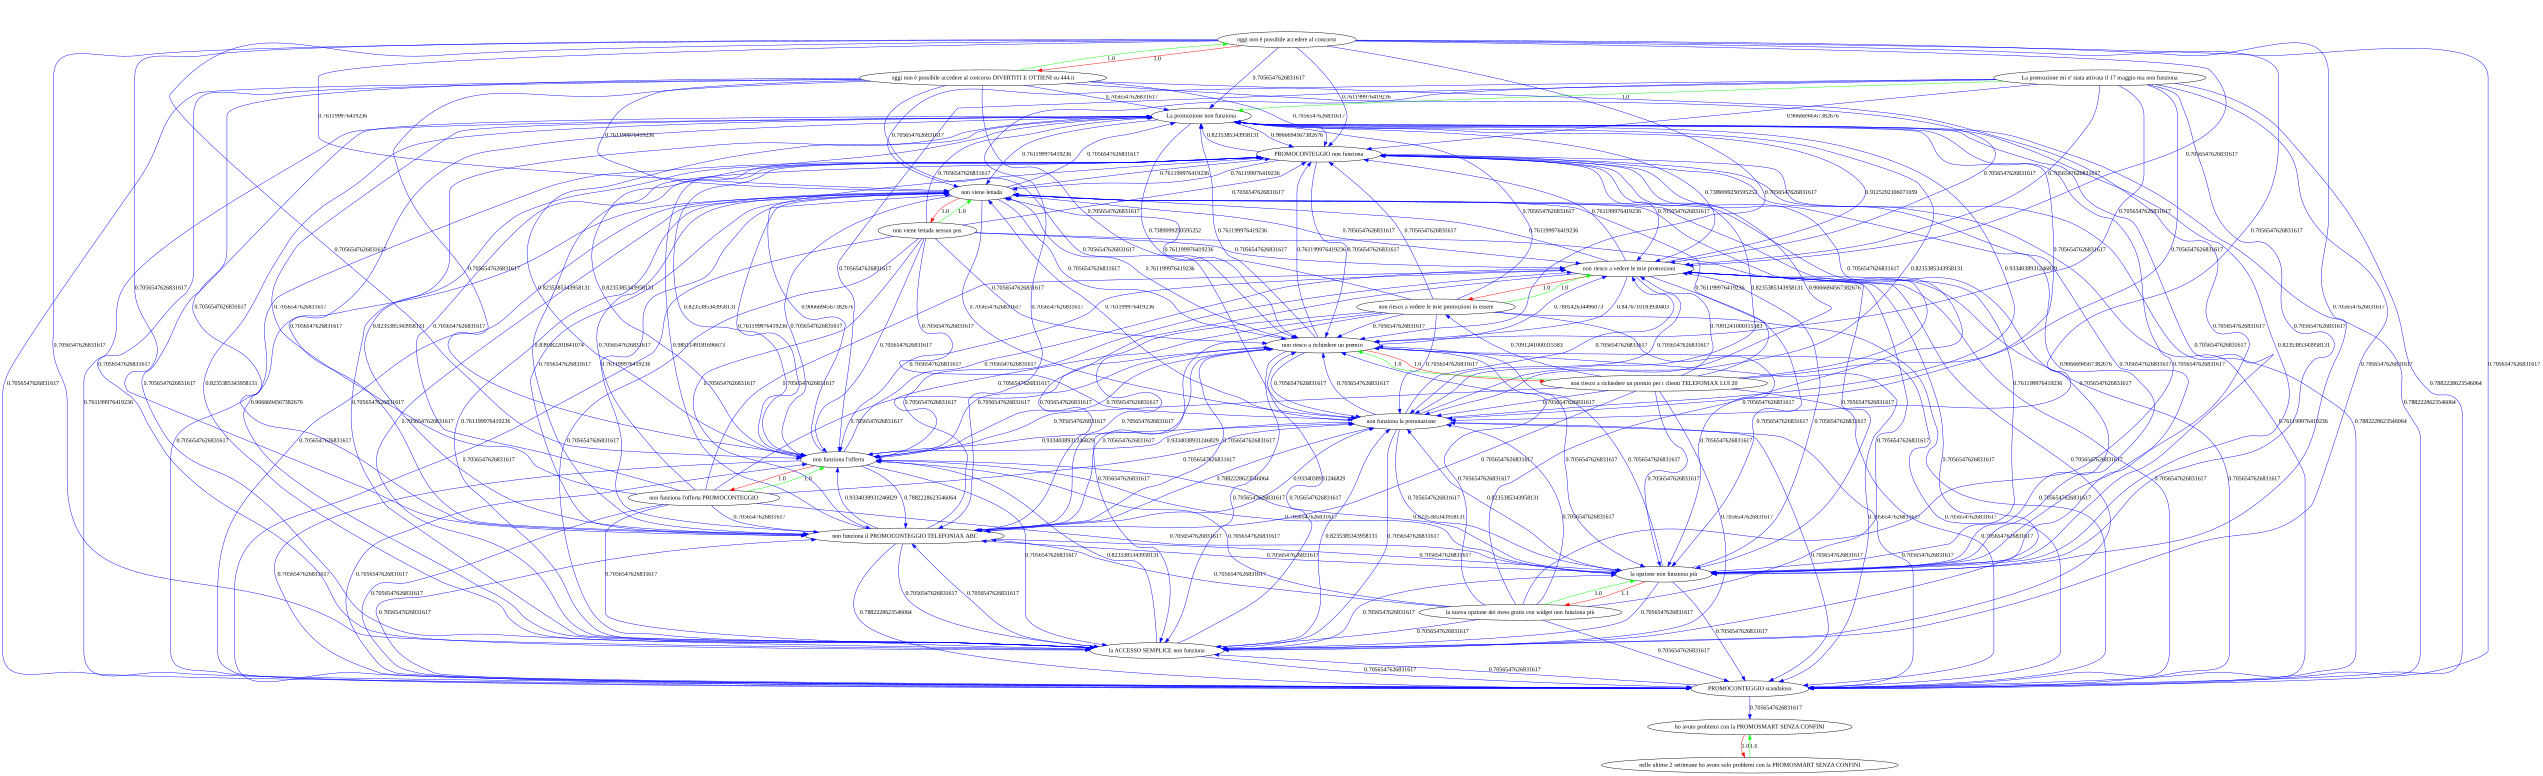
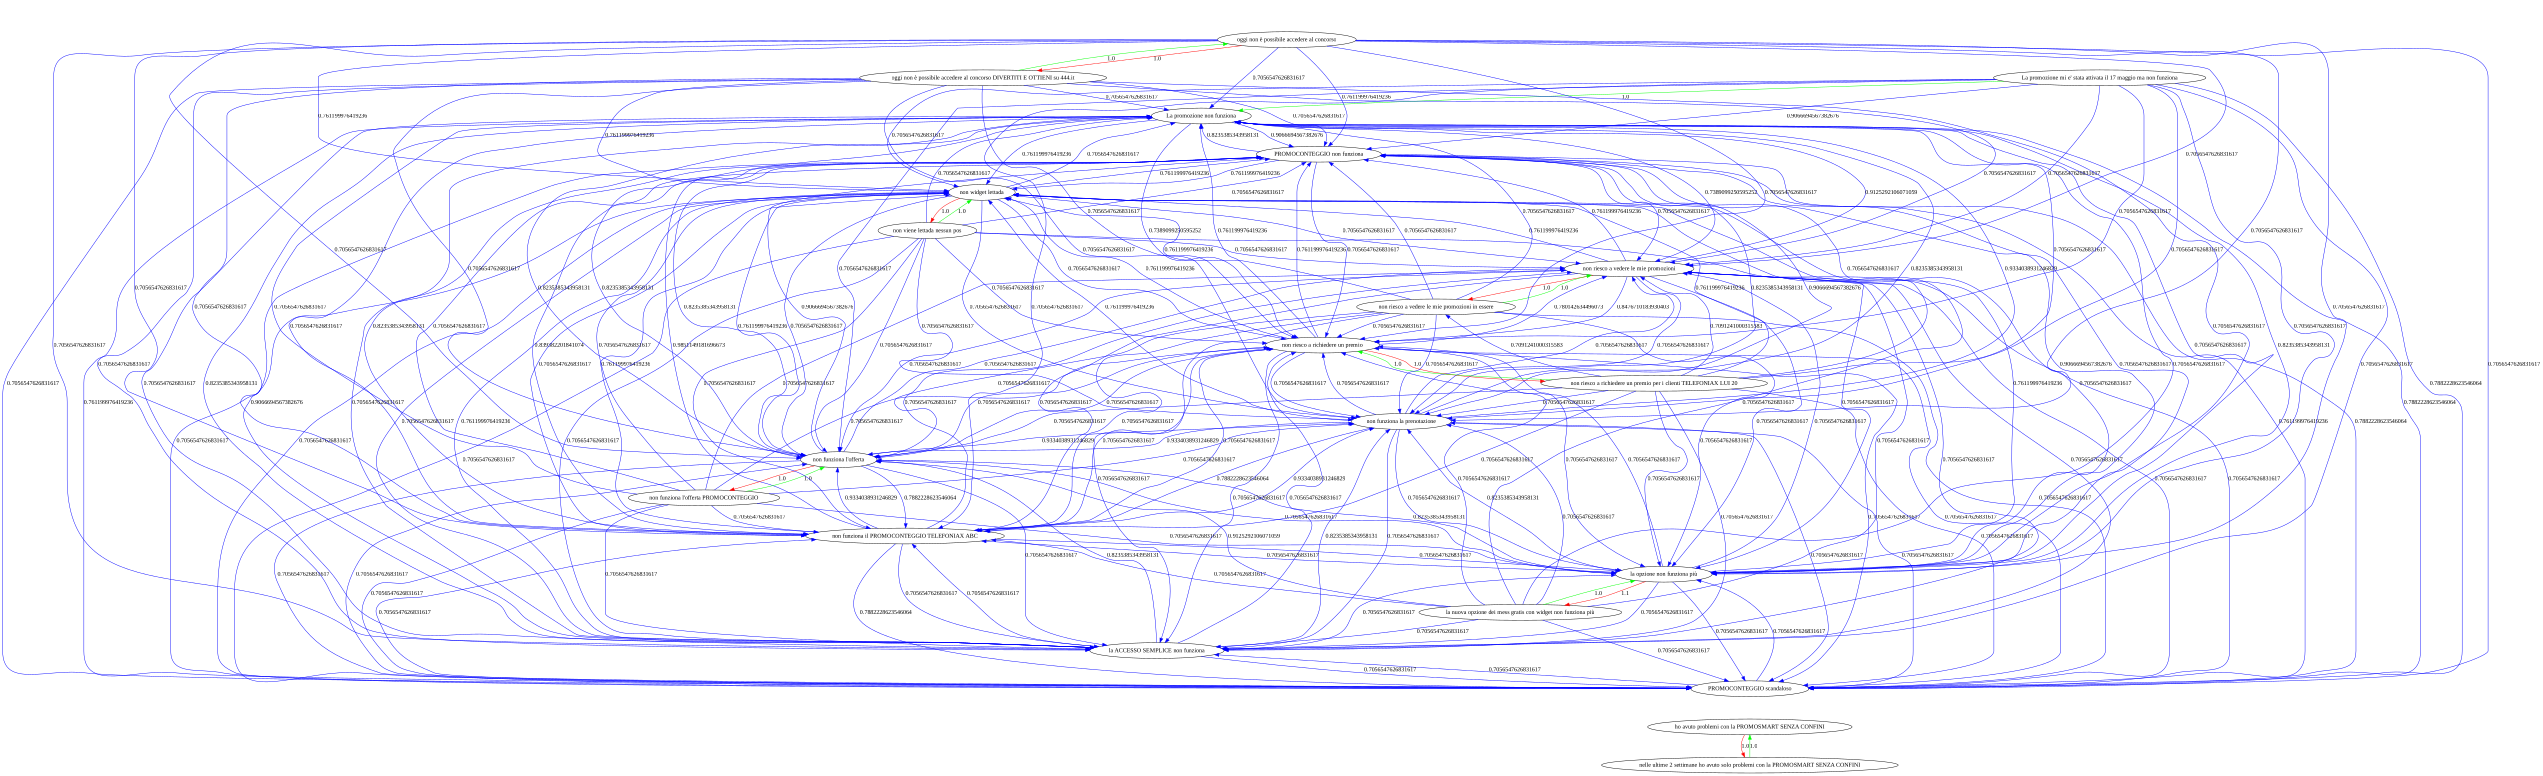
(982, 192) -> (982, 192)
(1254, 536) -> (1254, 536)
(1750, 706) -> (1761, 613)
